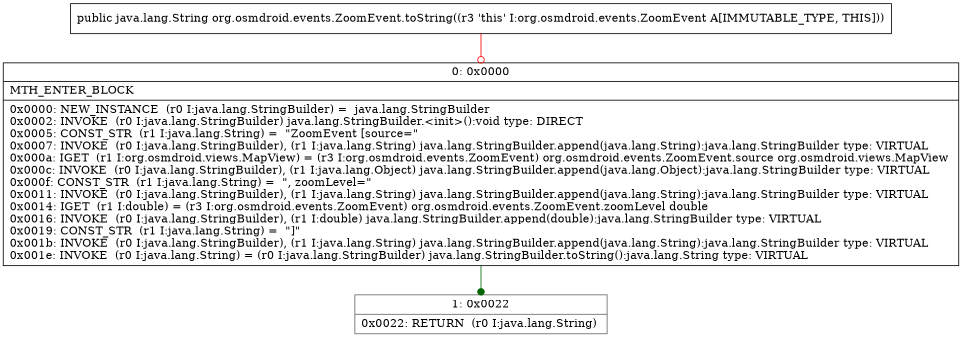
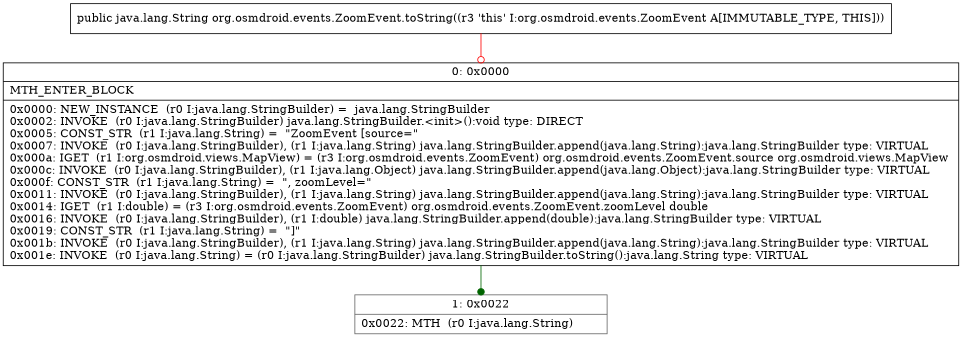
(481, 324) -> (469, 324)
